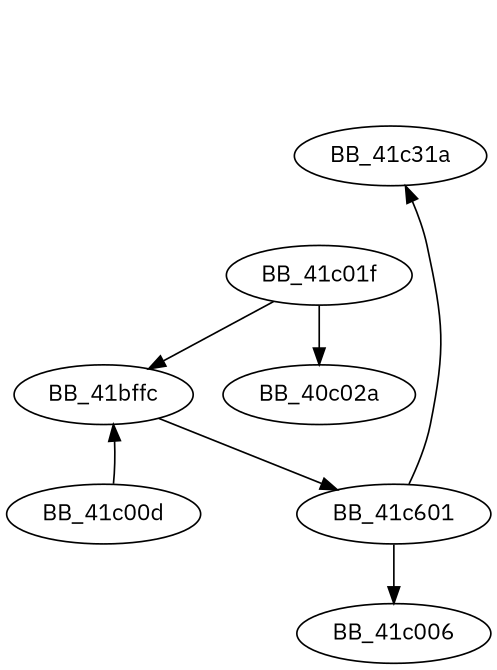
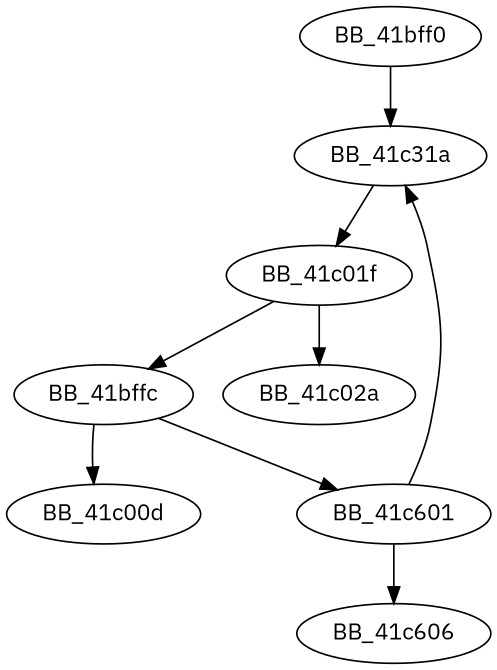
none -> (391, 36)
none -> (359, 208)
(319, 395) -> (319, 395)
(115, 462) -> (93, 446)
(394, 633) -> (394, 633)
